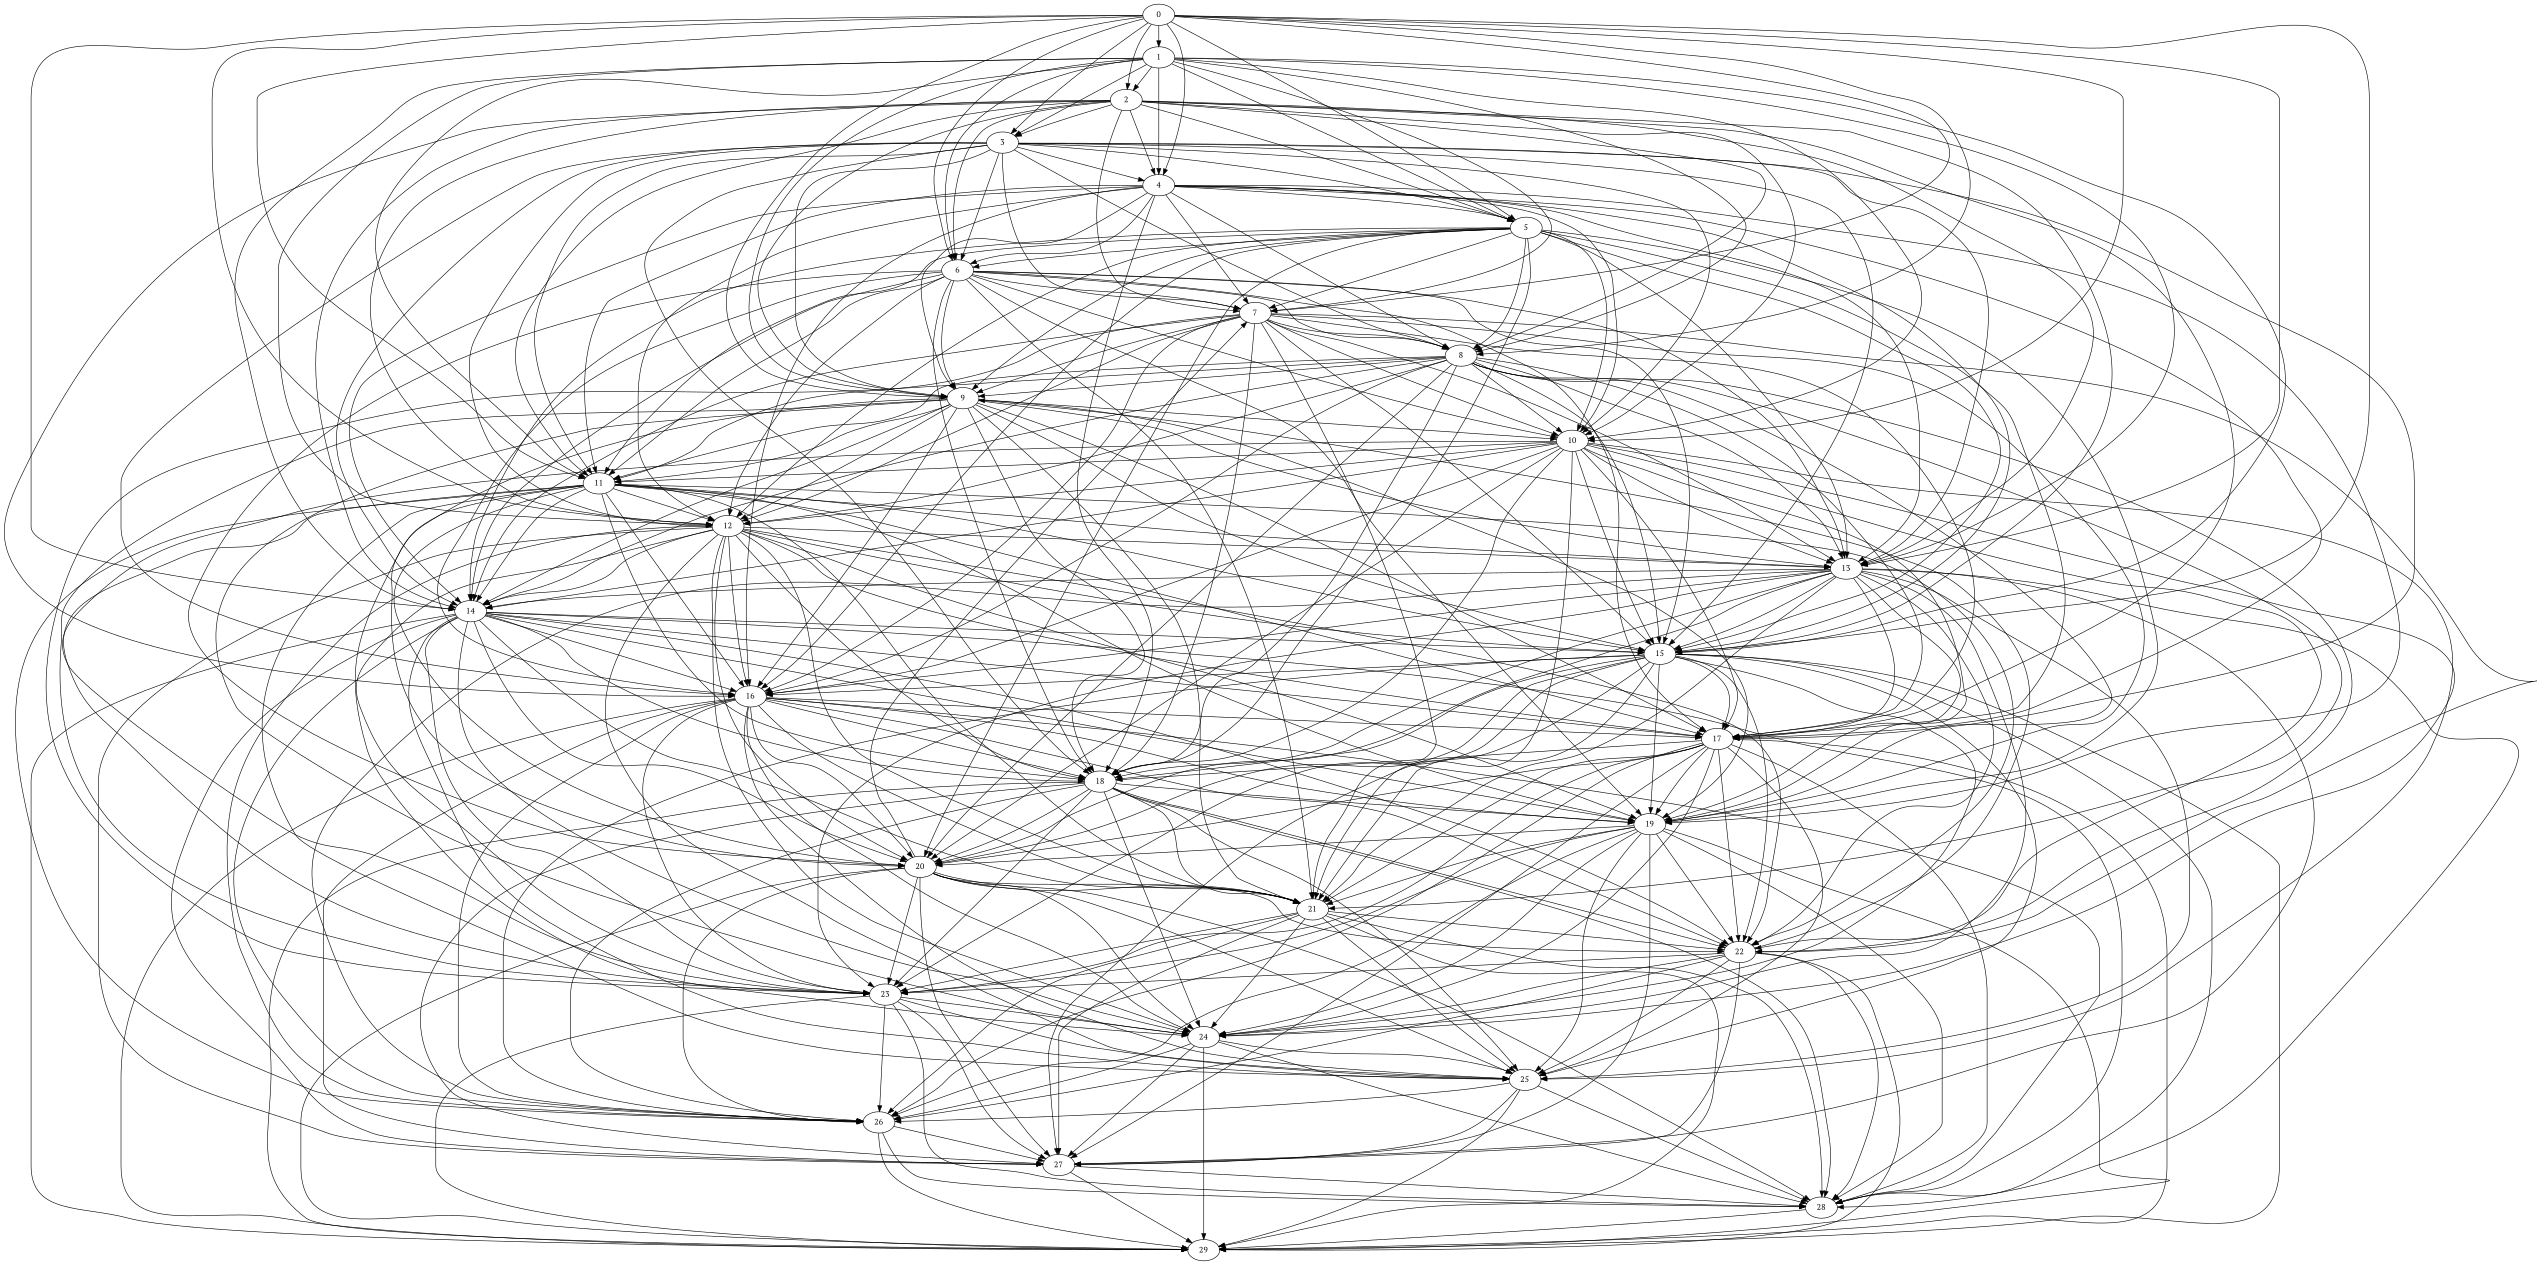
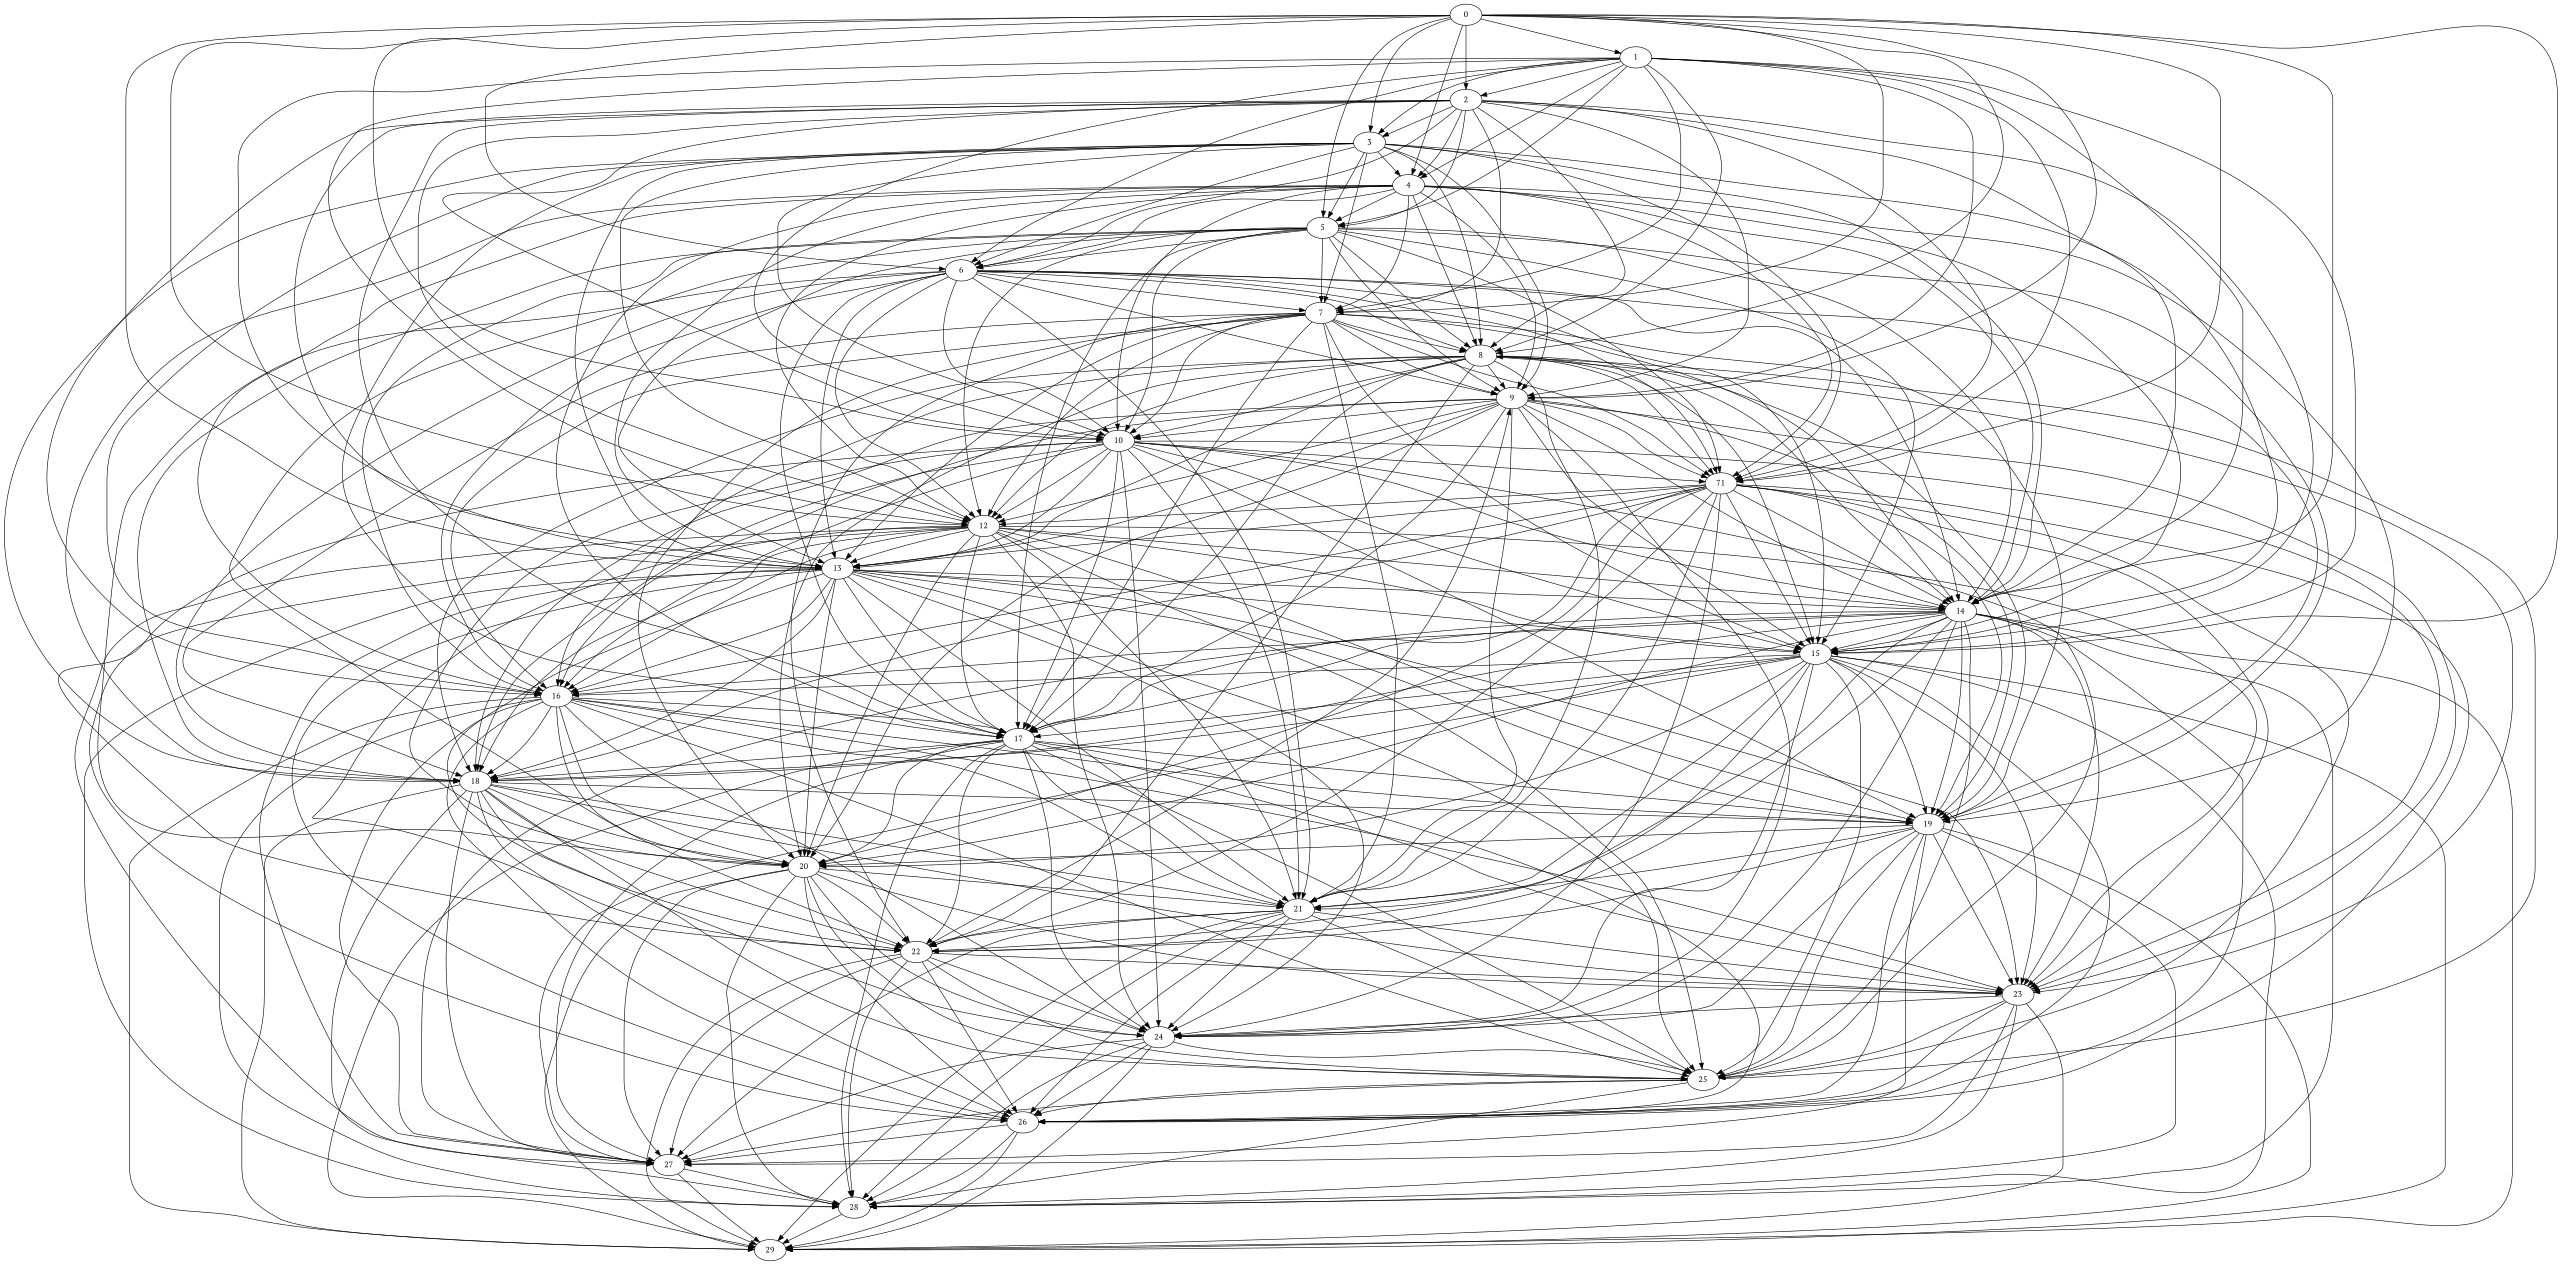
(599, 483) -> (1721, 483)
(994, 586) -> (769, 449)
(1386, 1190) -> (2533, 634)
